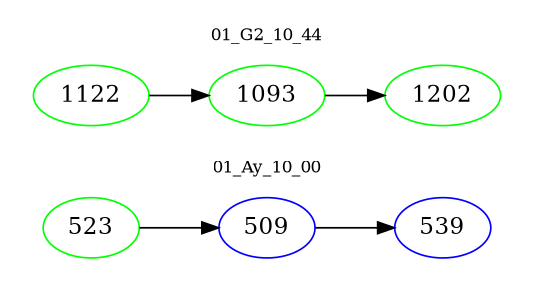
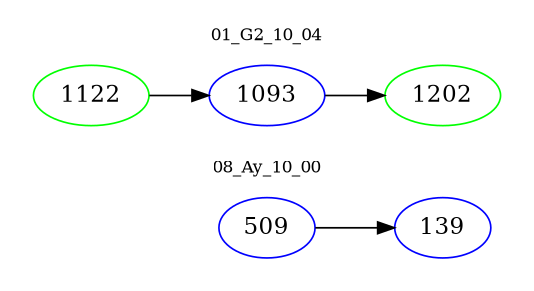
(267, 36) -> (267, 36)
(267, 95) -> (267, 95)
(267, 168) -> (267, 168)
(91, 228) -> none
(443, 228) -> (443, 228)
